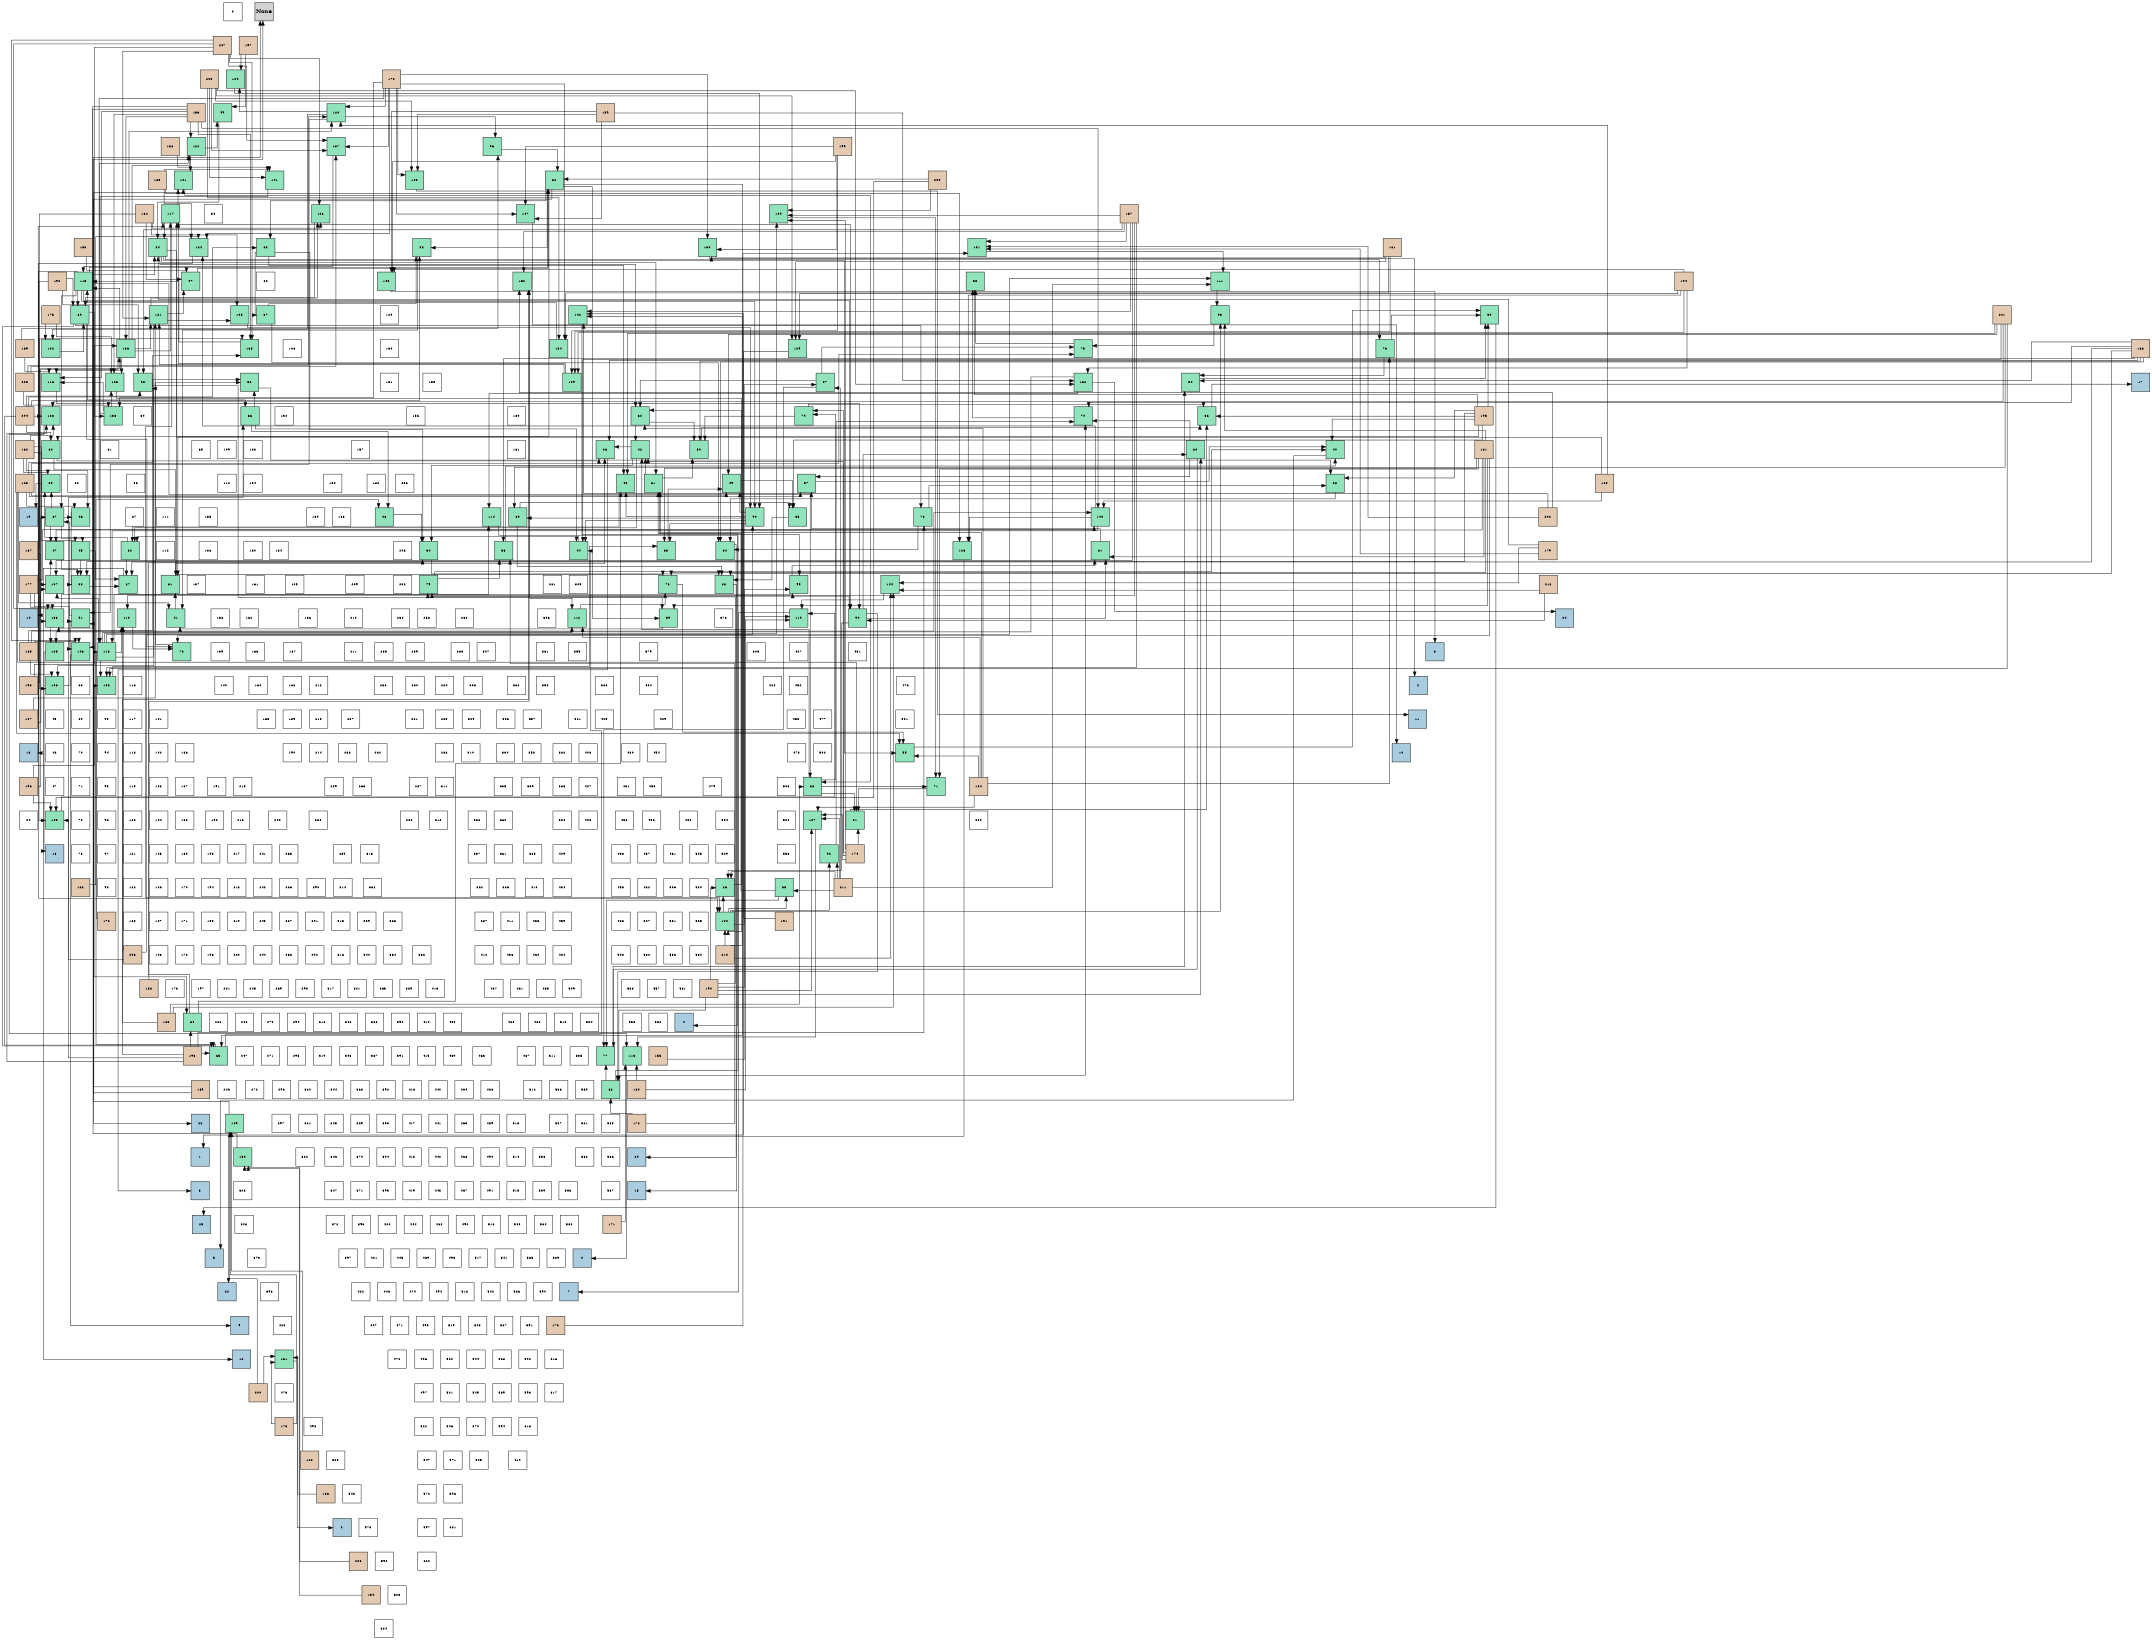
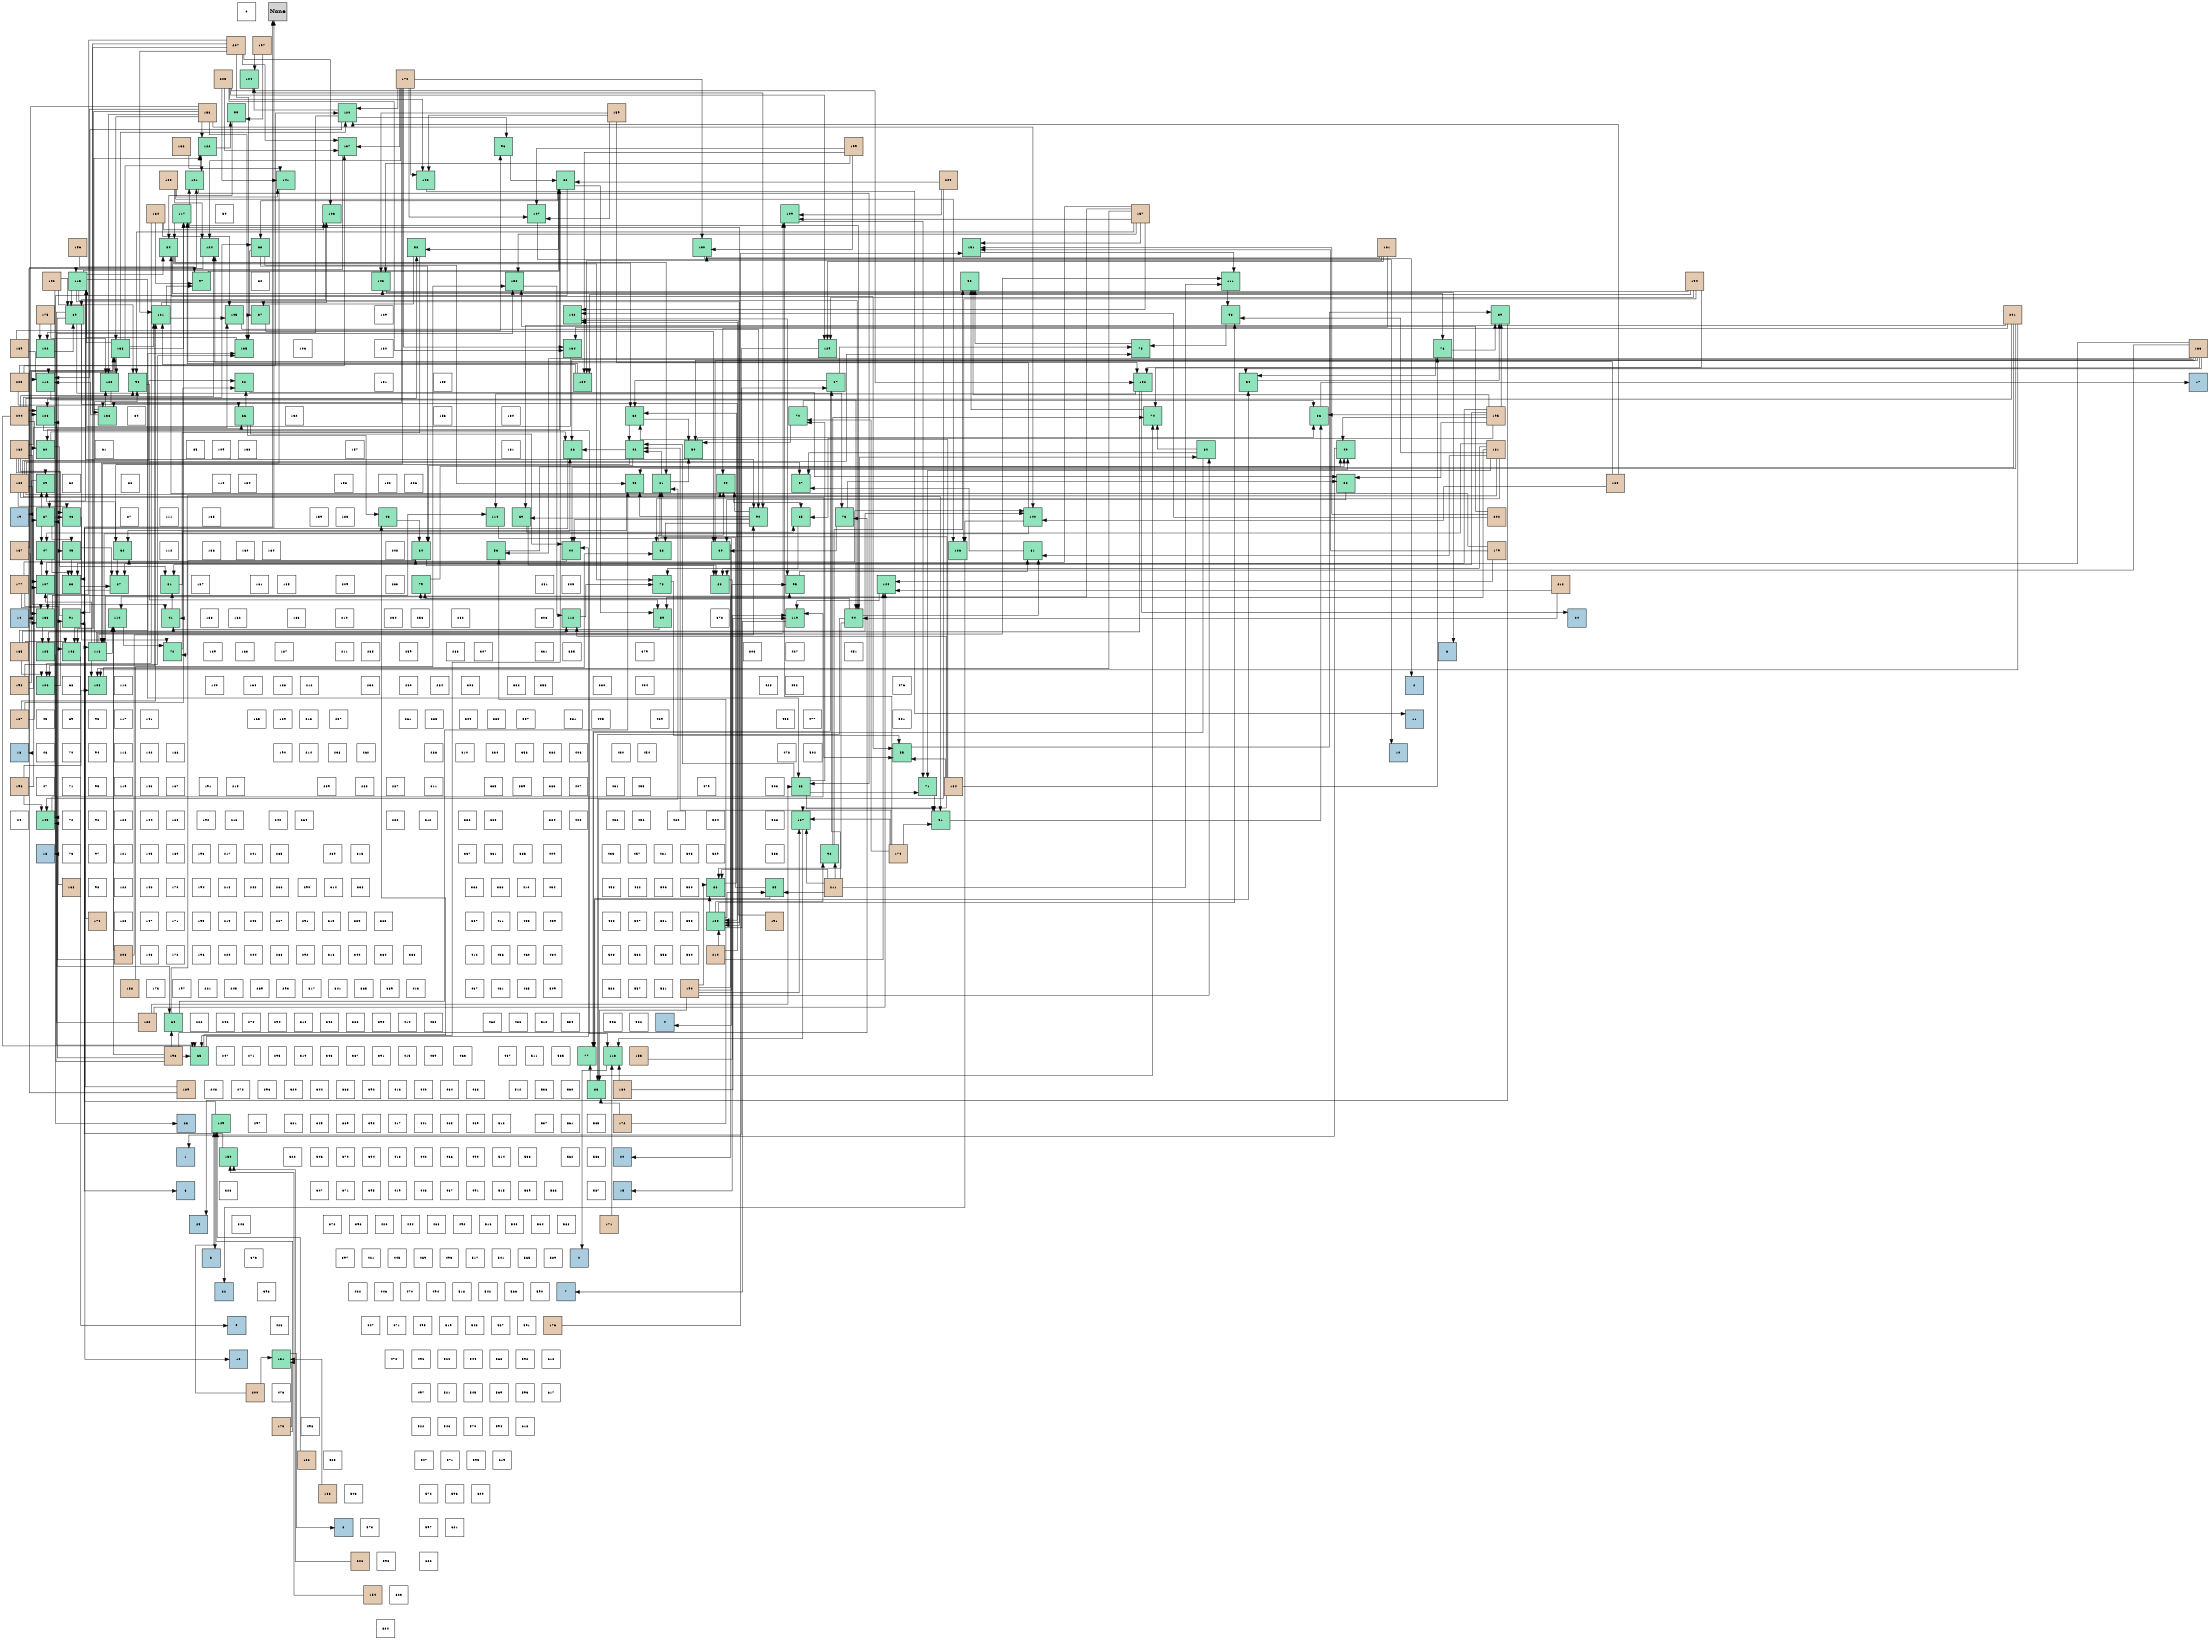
(363, 304) -> (362, 304)
none -> (47, 428)
none -> (841, 530)
(476, 579) -> none
(979, 820) -> none
none -> (481, 1494)
